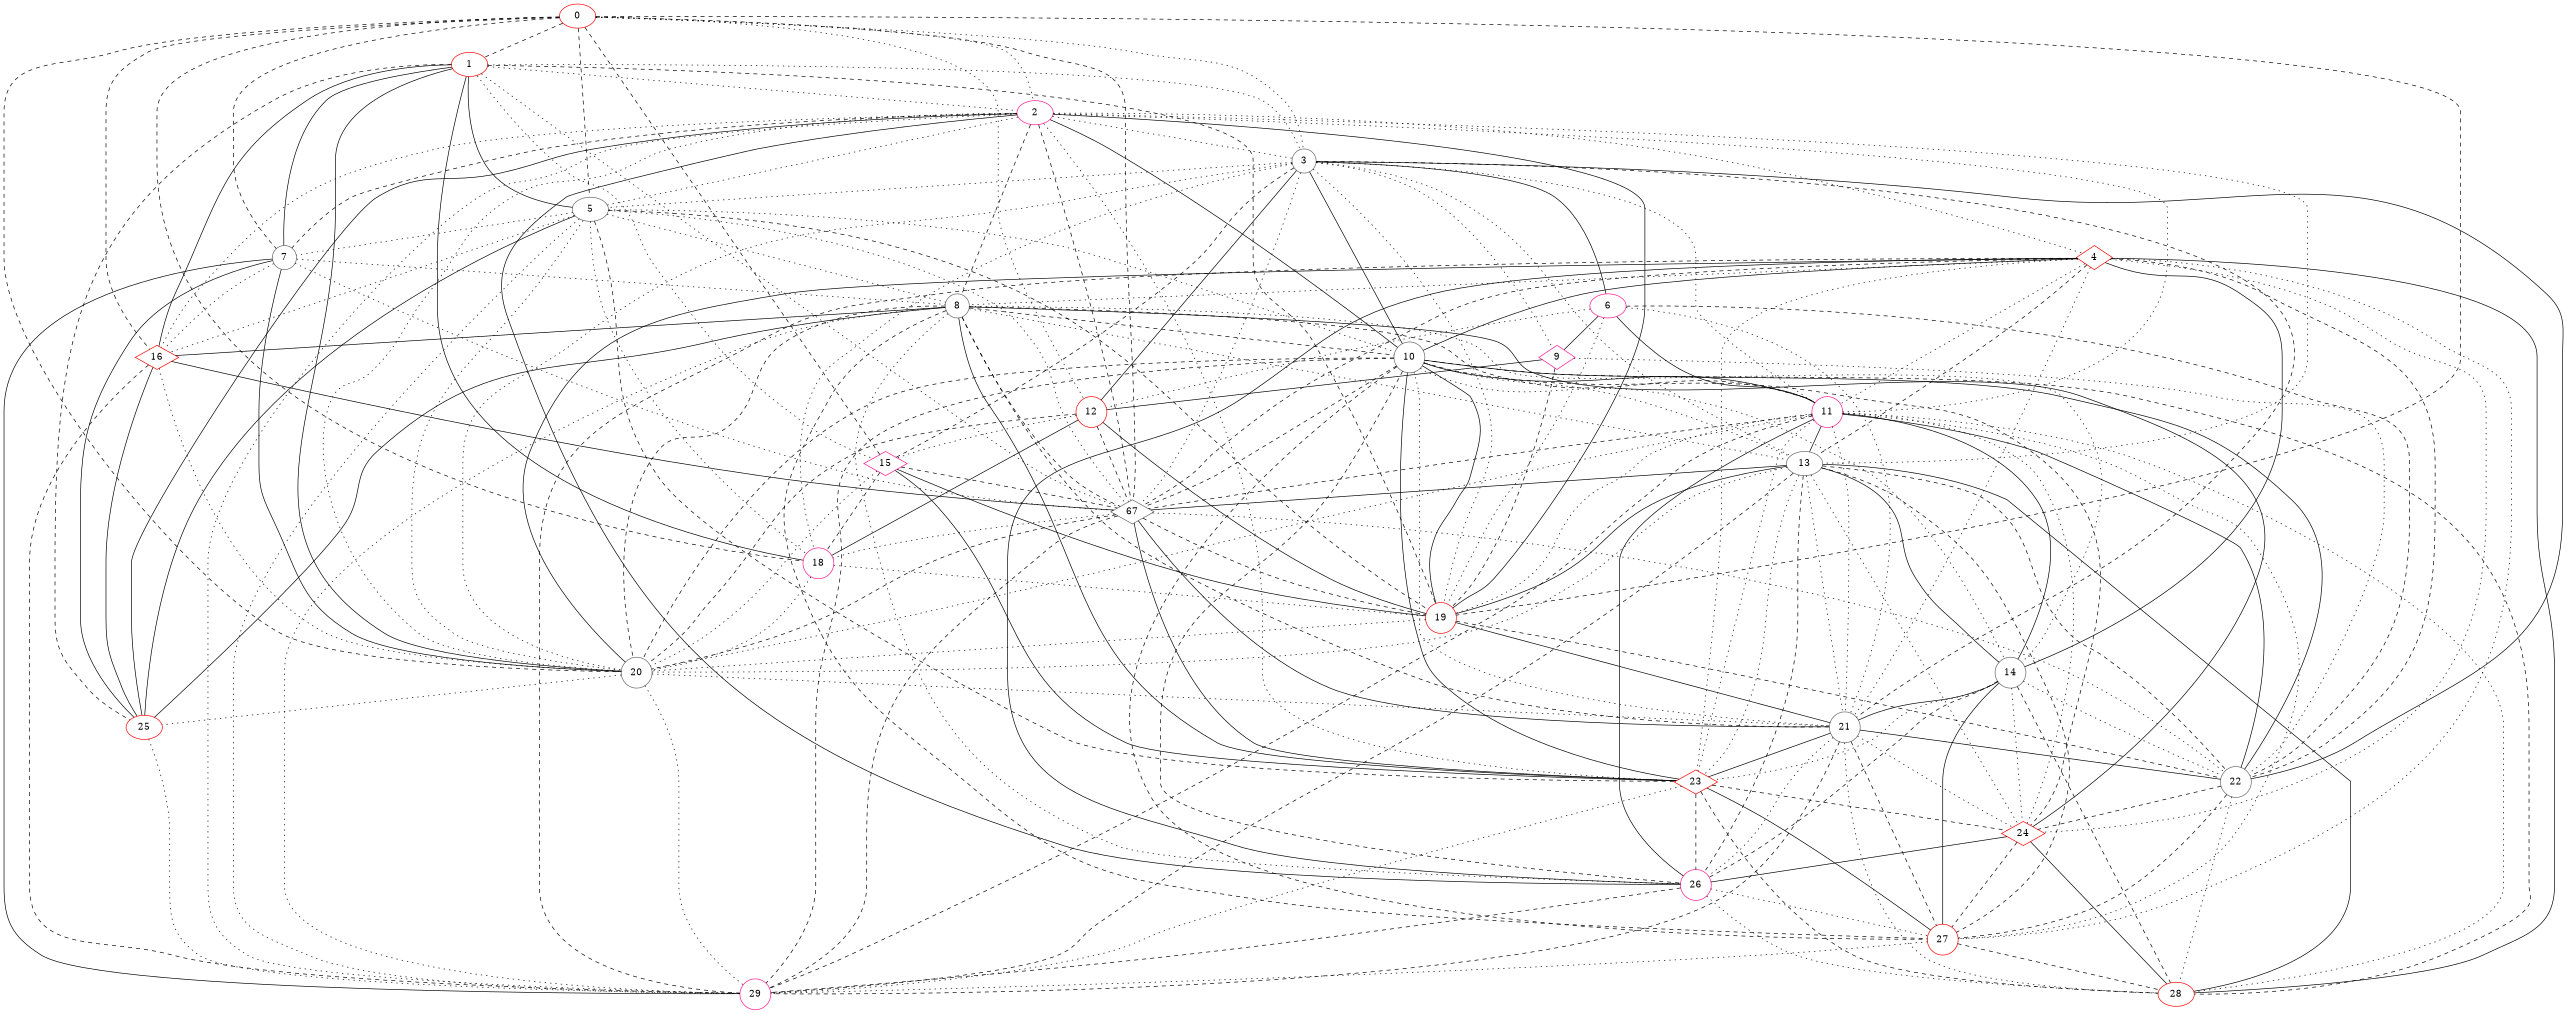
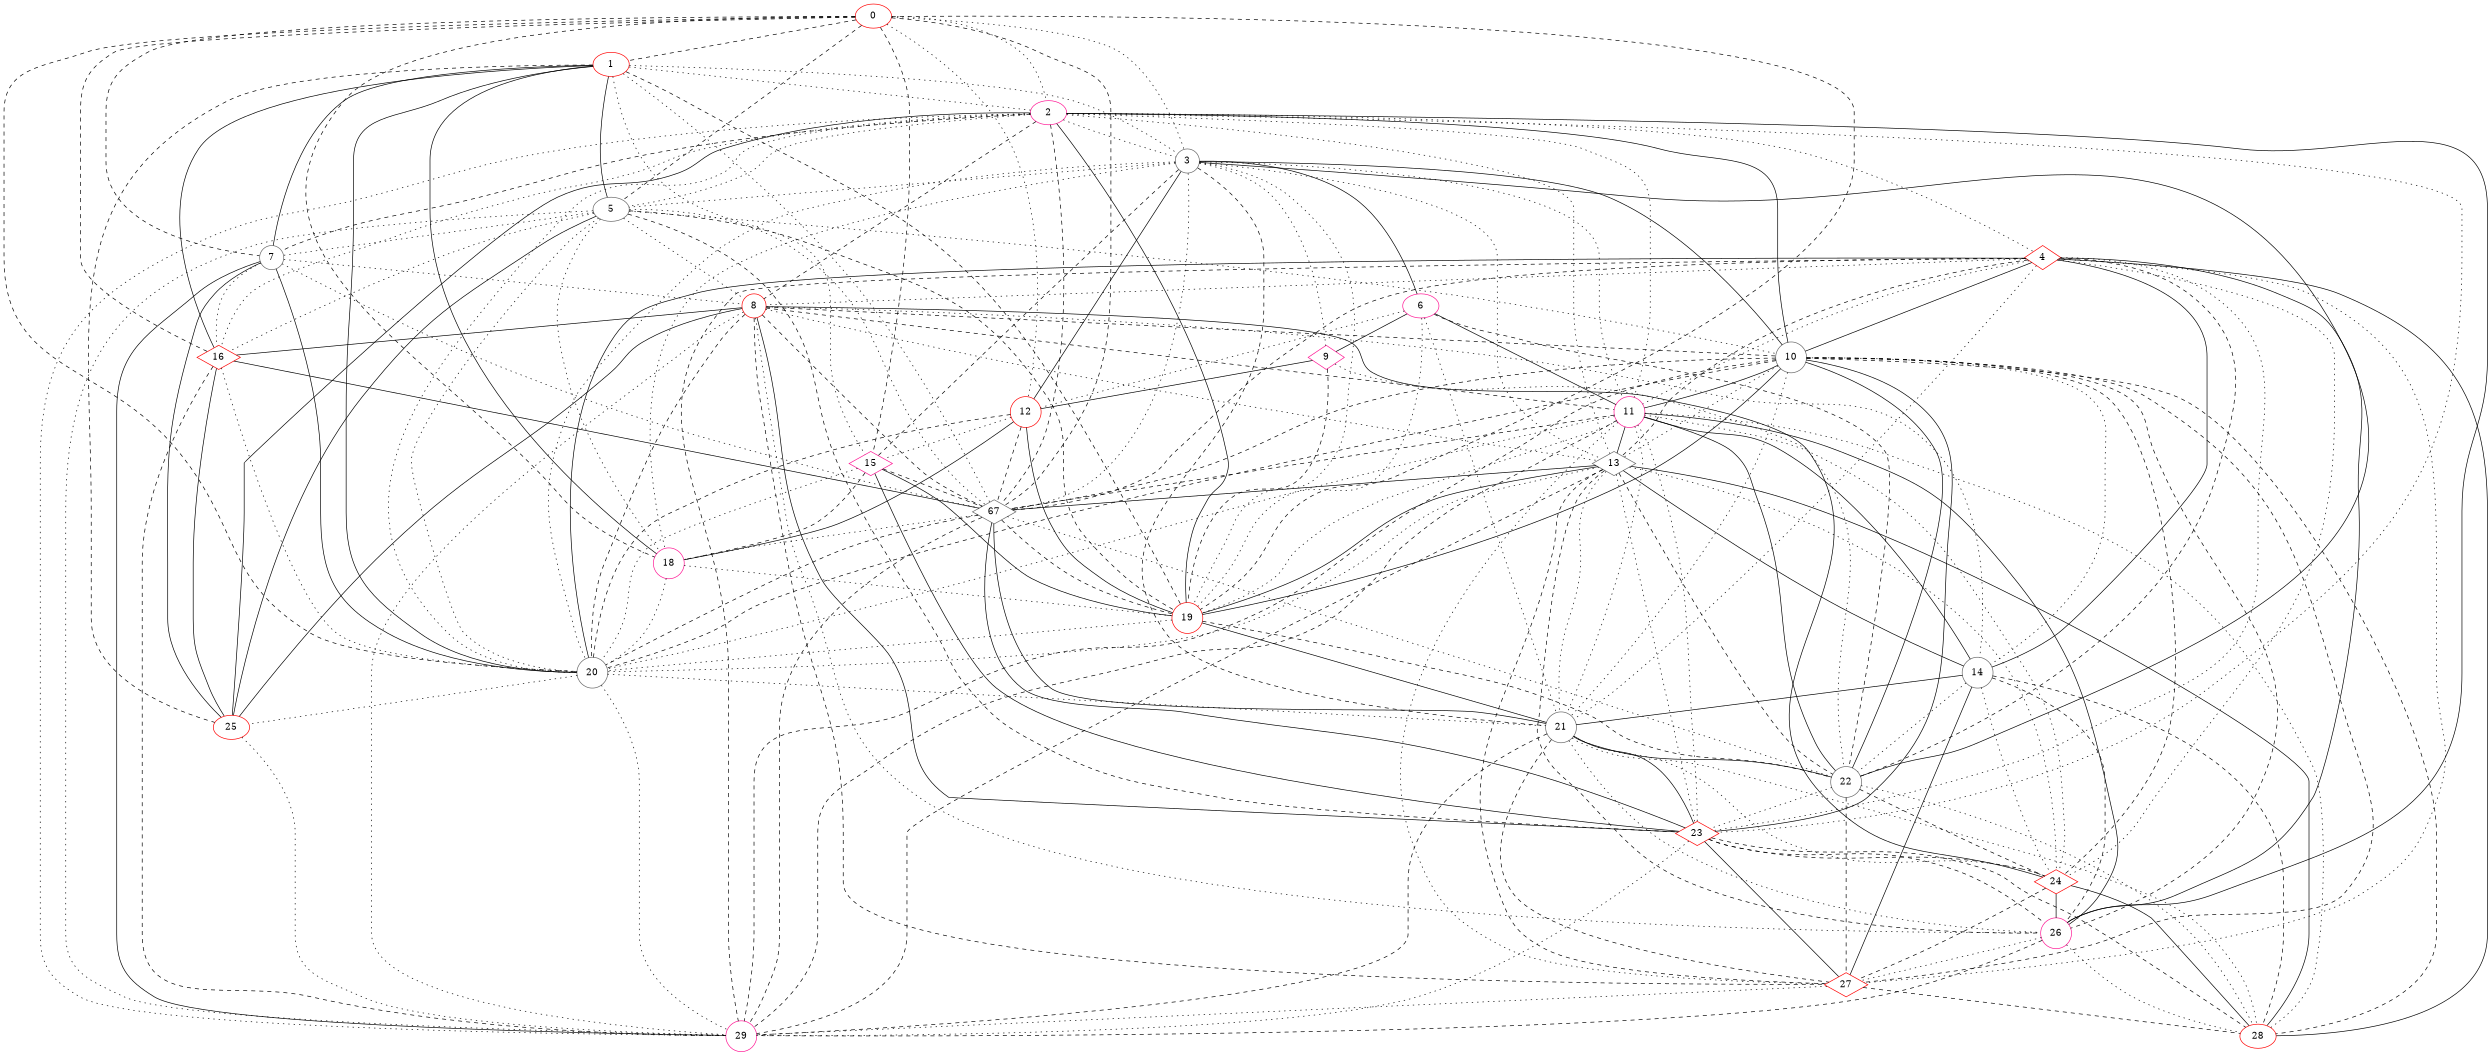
(957, 306) -> (754, 306)
(1805, 464) -> (1614, 464)
(1331, 644) -> none
(1861, 745) -> (1771, 808)
(1943, 940) -> (1846, 985)
